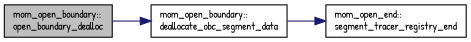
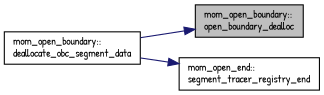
(126, 21) -> (162, 34)
